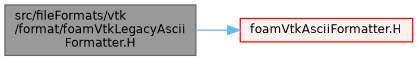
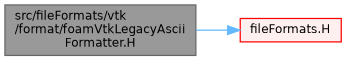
(326, 30) -> (291, 30)
